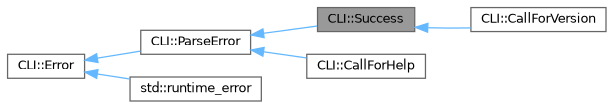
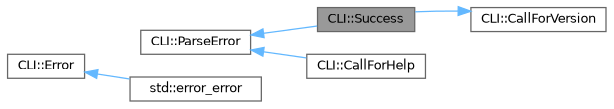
(449, 28) -> (437, 11)
(119, 55) -> none
(196, 89) -> (196, 89)
